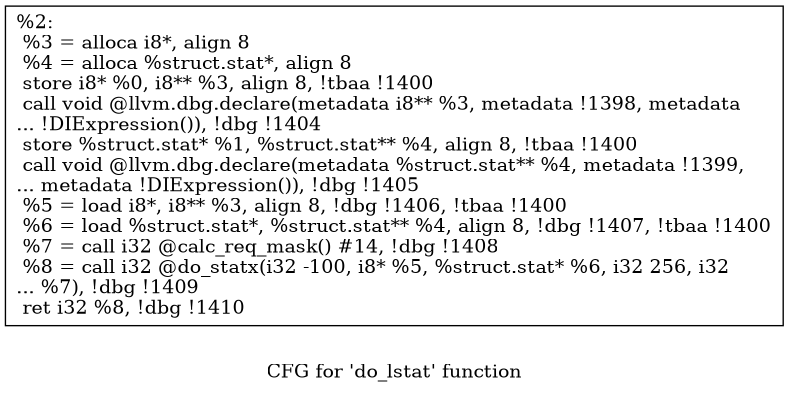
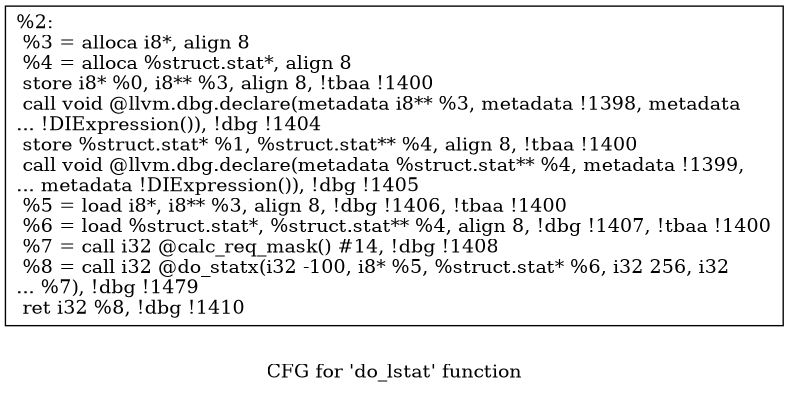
(108, 288) -> (108, 288)
